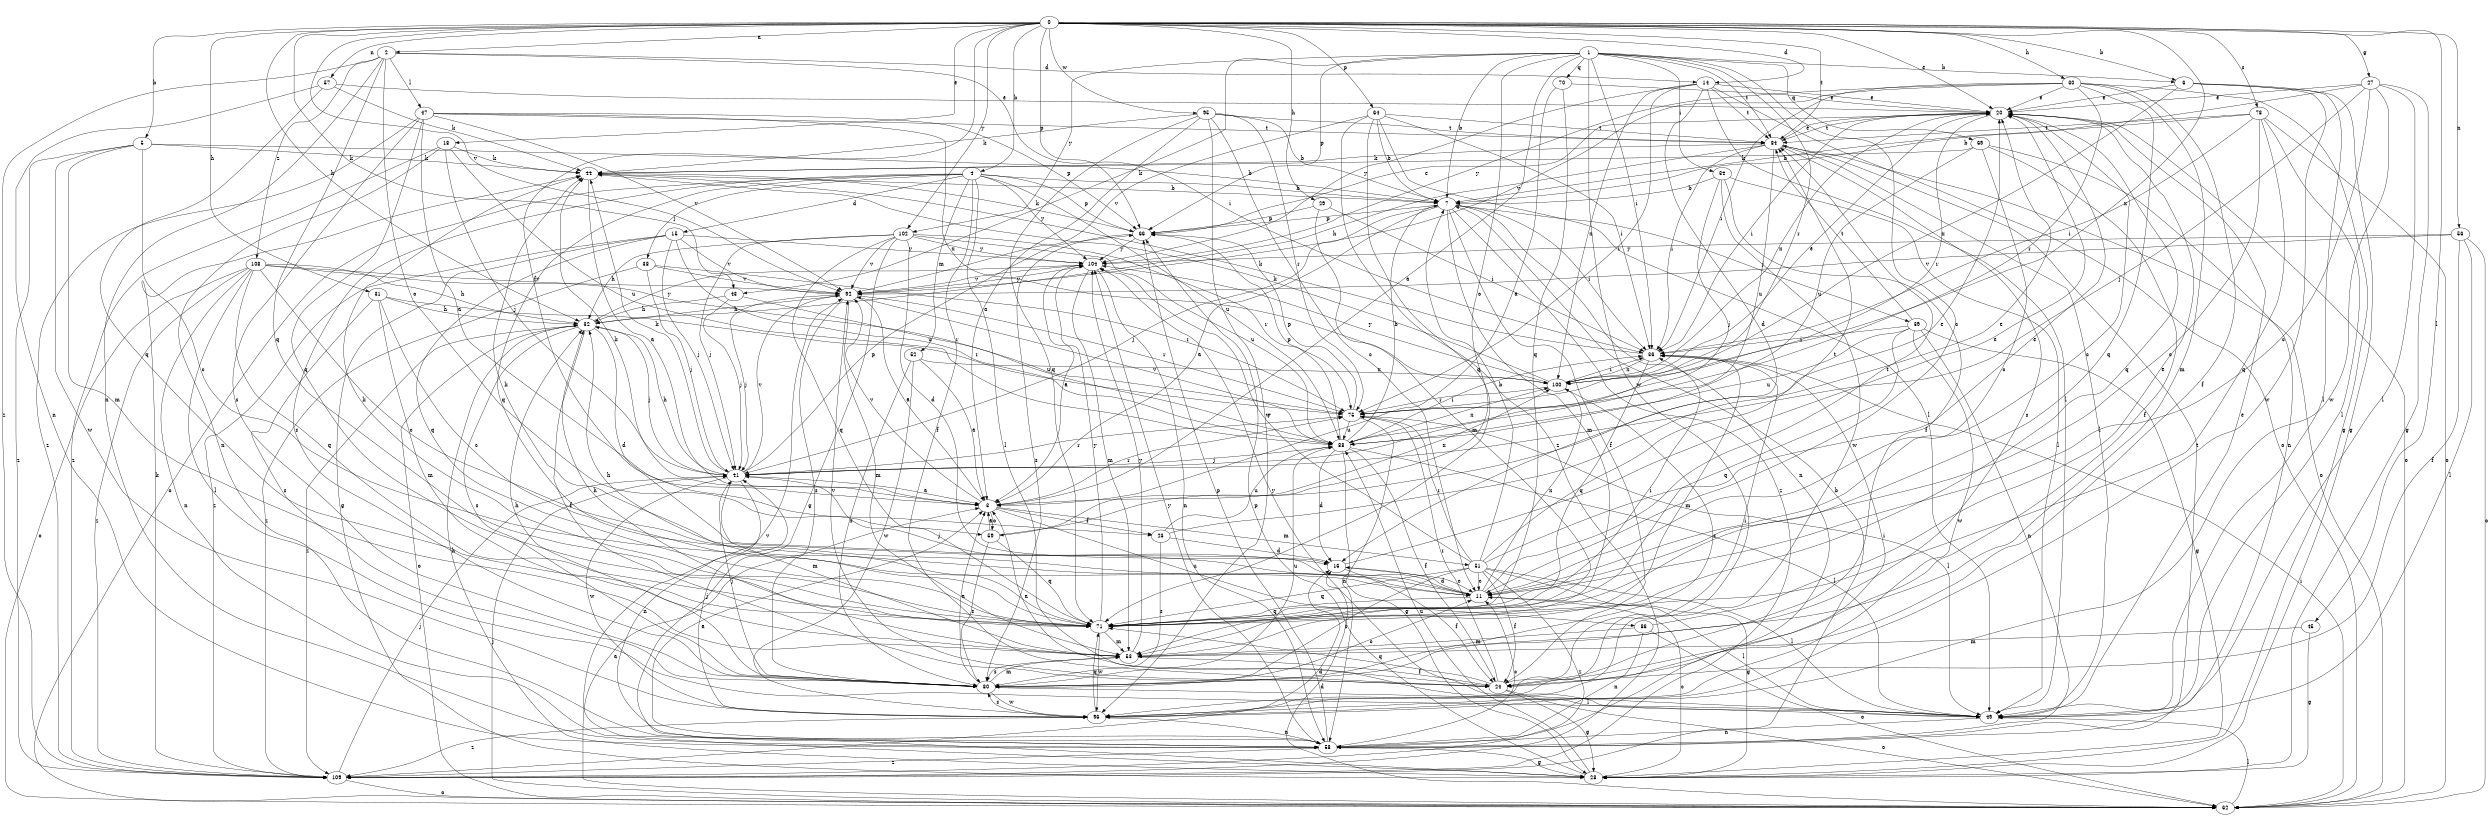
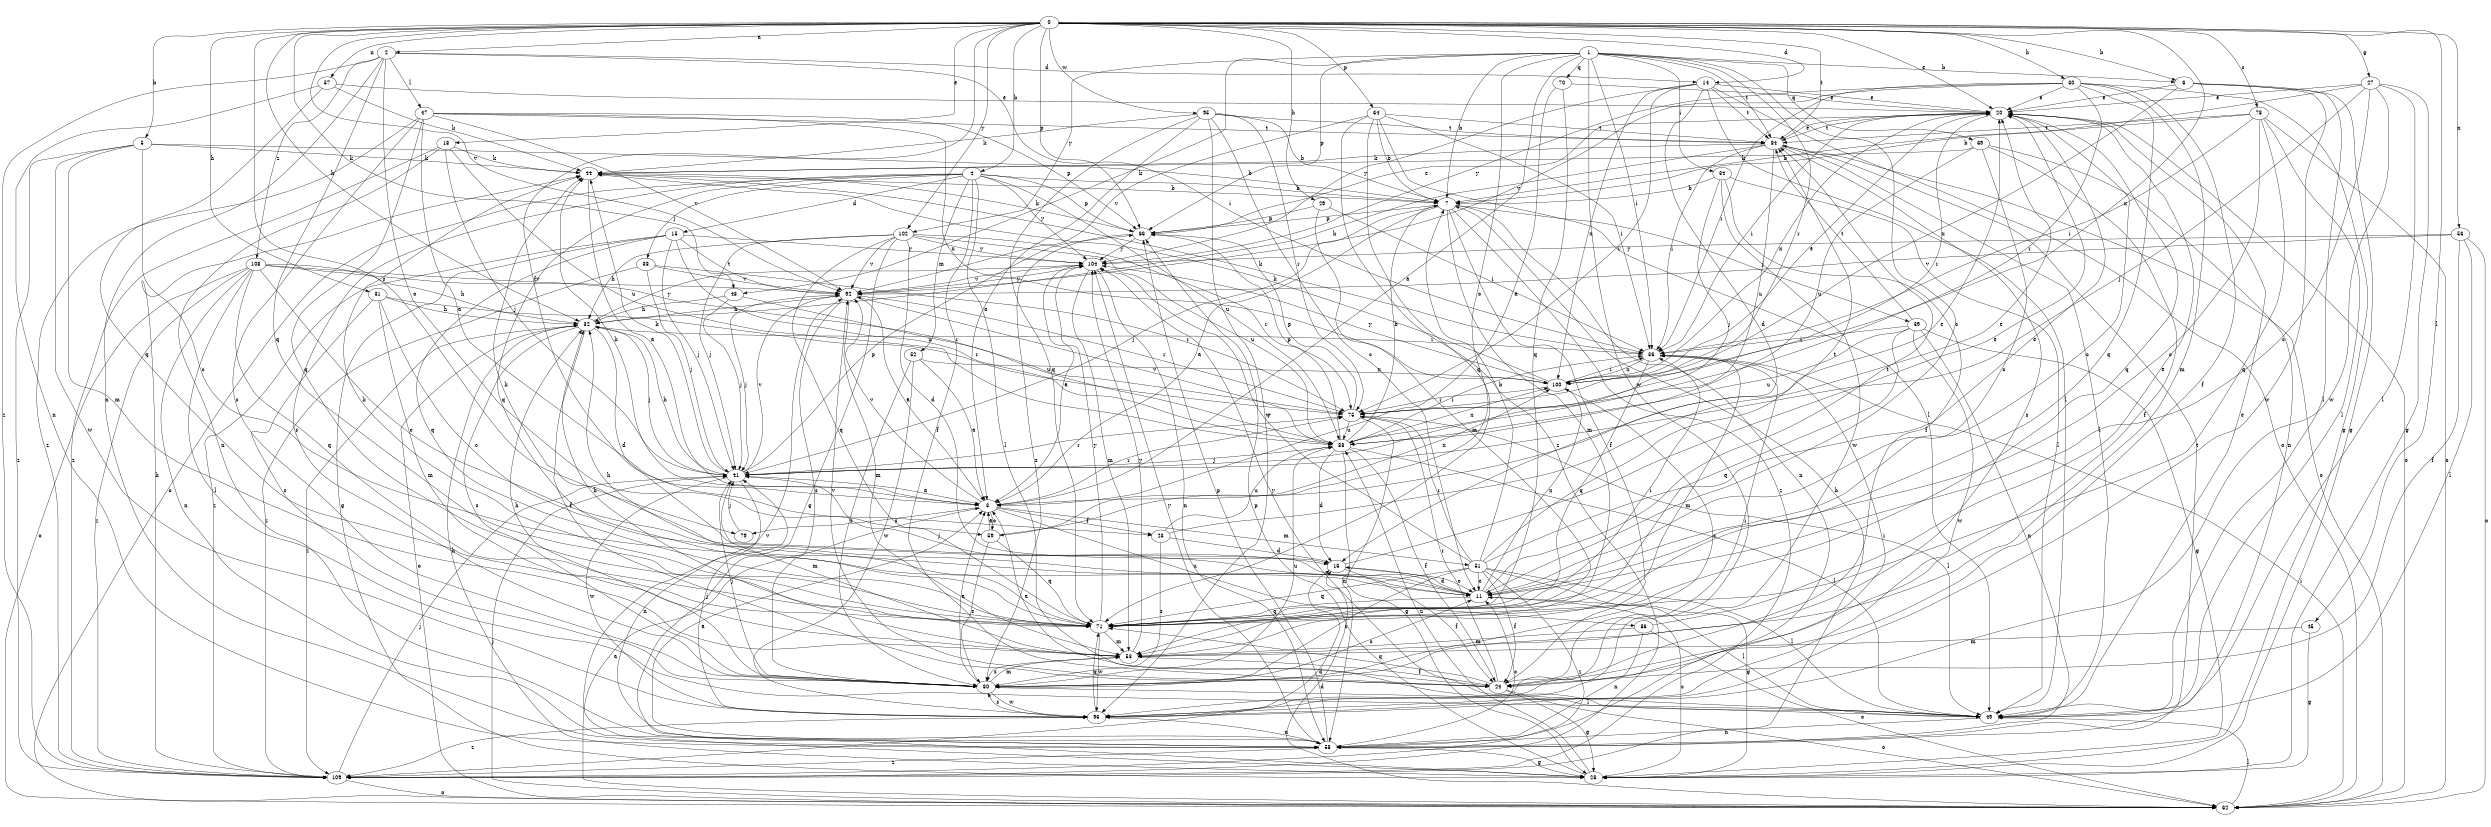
(1565, 254) -> (1117, 336)
(729, 264) -> (729, 264)
none -> (744, 536)
